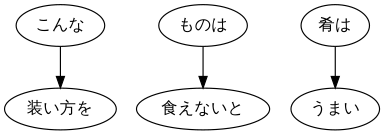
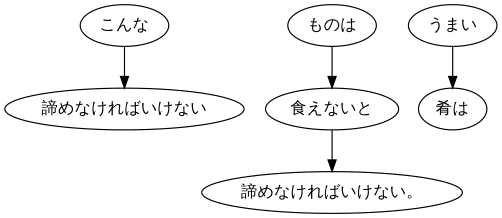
(335, 62) -> (453, 62)
(60, 109) -> (124, 109)
none -> (332, 193)
